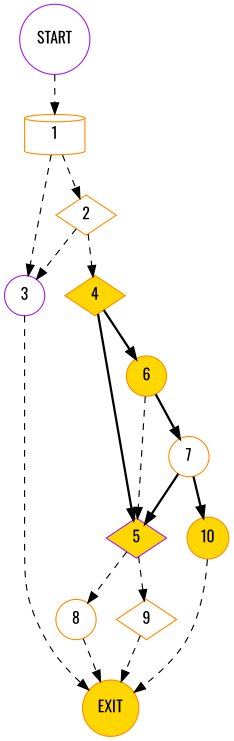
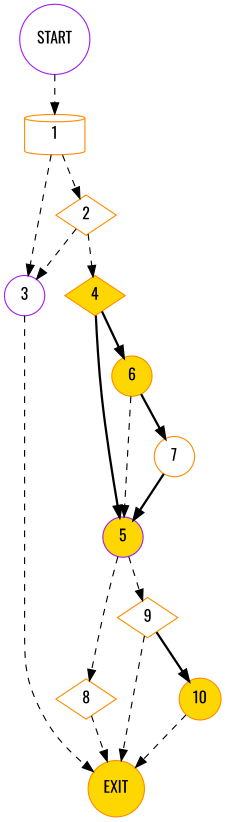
(197, 492) -> (170, 652)
(136, 538) -> (123, 537)
(76, 620) -> (86, 699)
